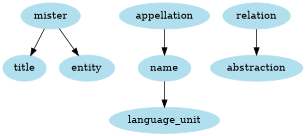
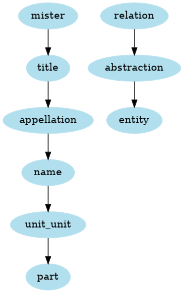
(67, 39) -> (134, 91)
none -> (48, 91)
(165, 120) -> (48, 225)
none -> (48, 277)
